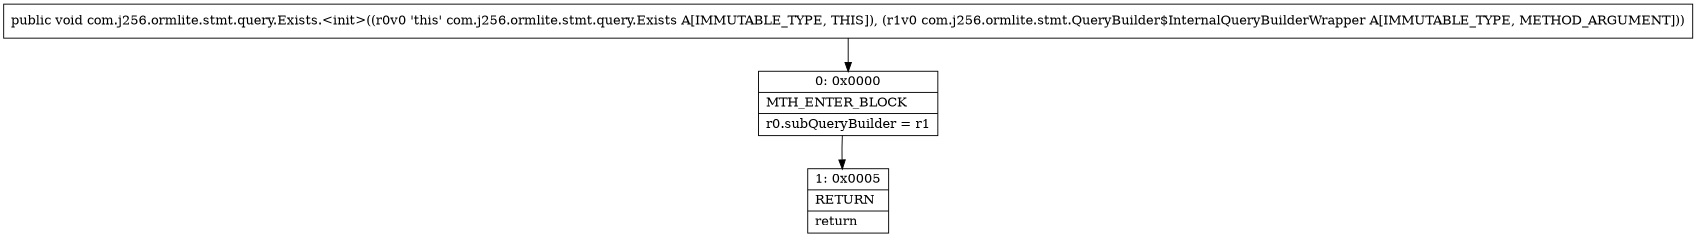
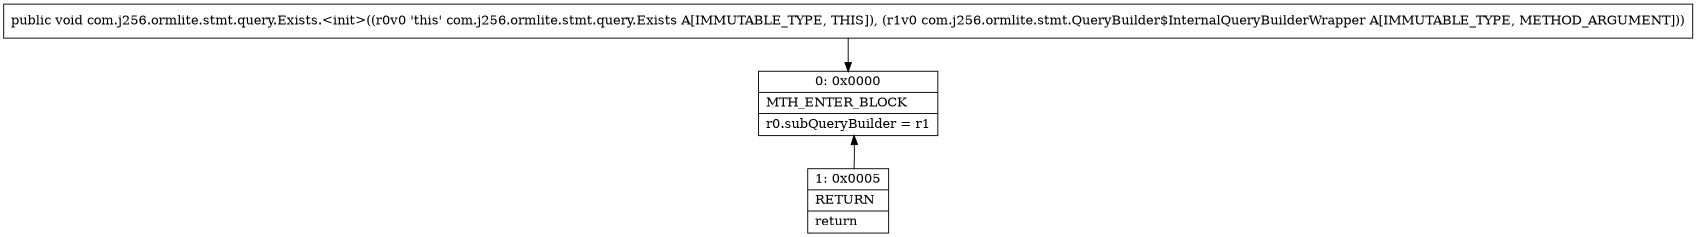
(842, 148) -> (854, 157)
